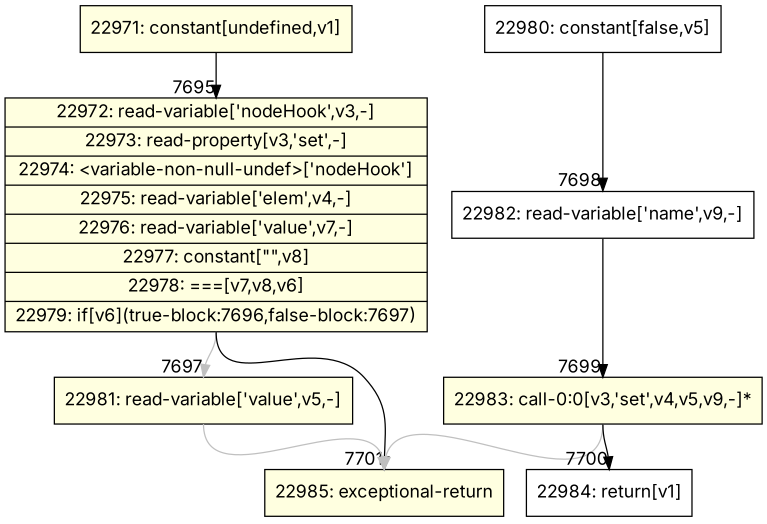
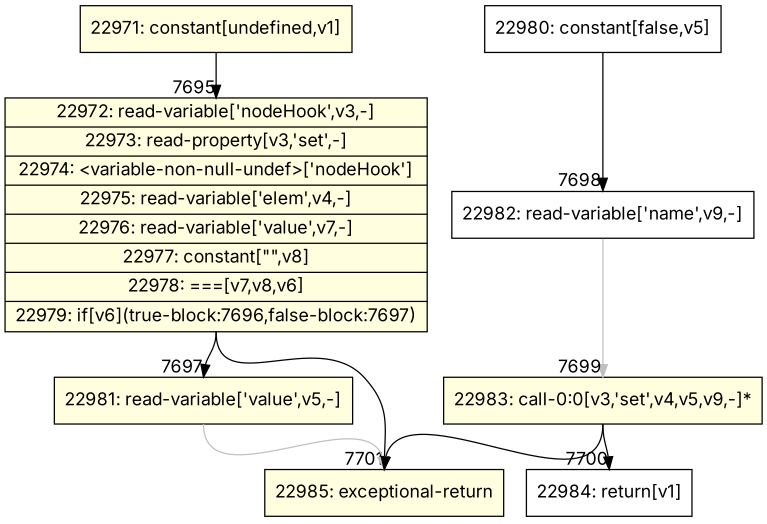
(603, 302) -> (603, 302)
(212, 350) -> (212, 350)
(500, 448) -> (500, 448)
